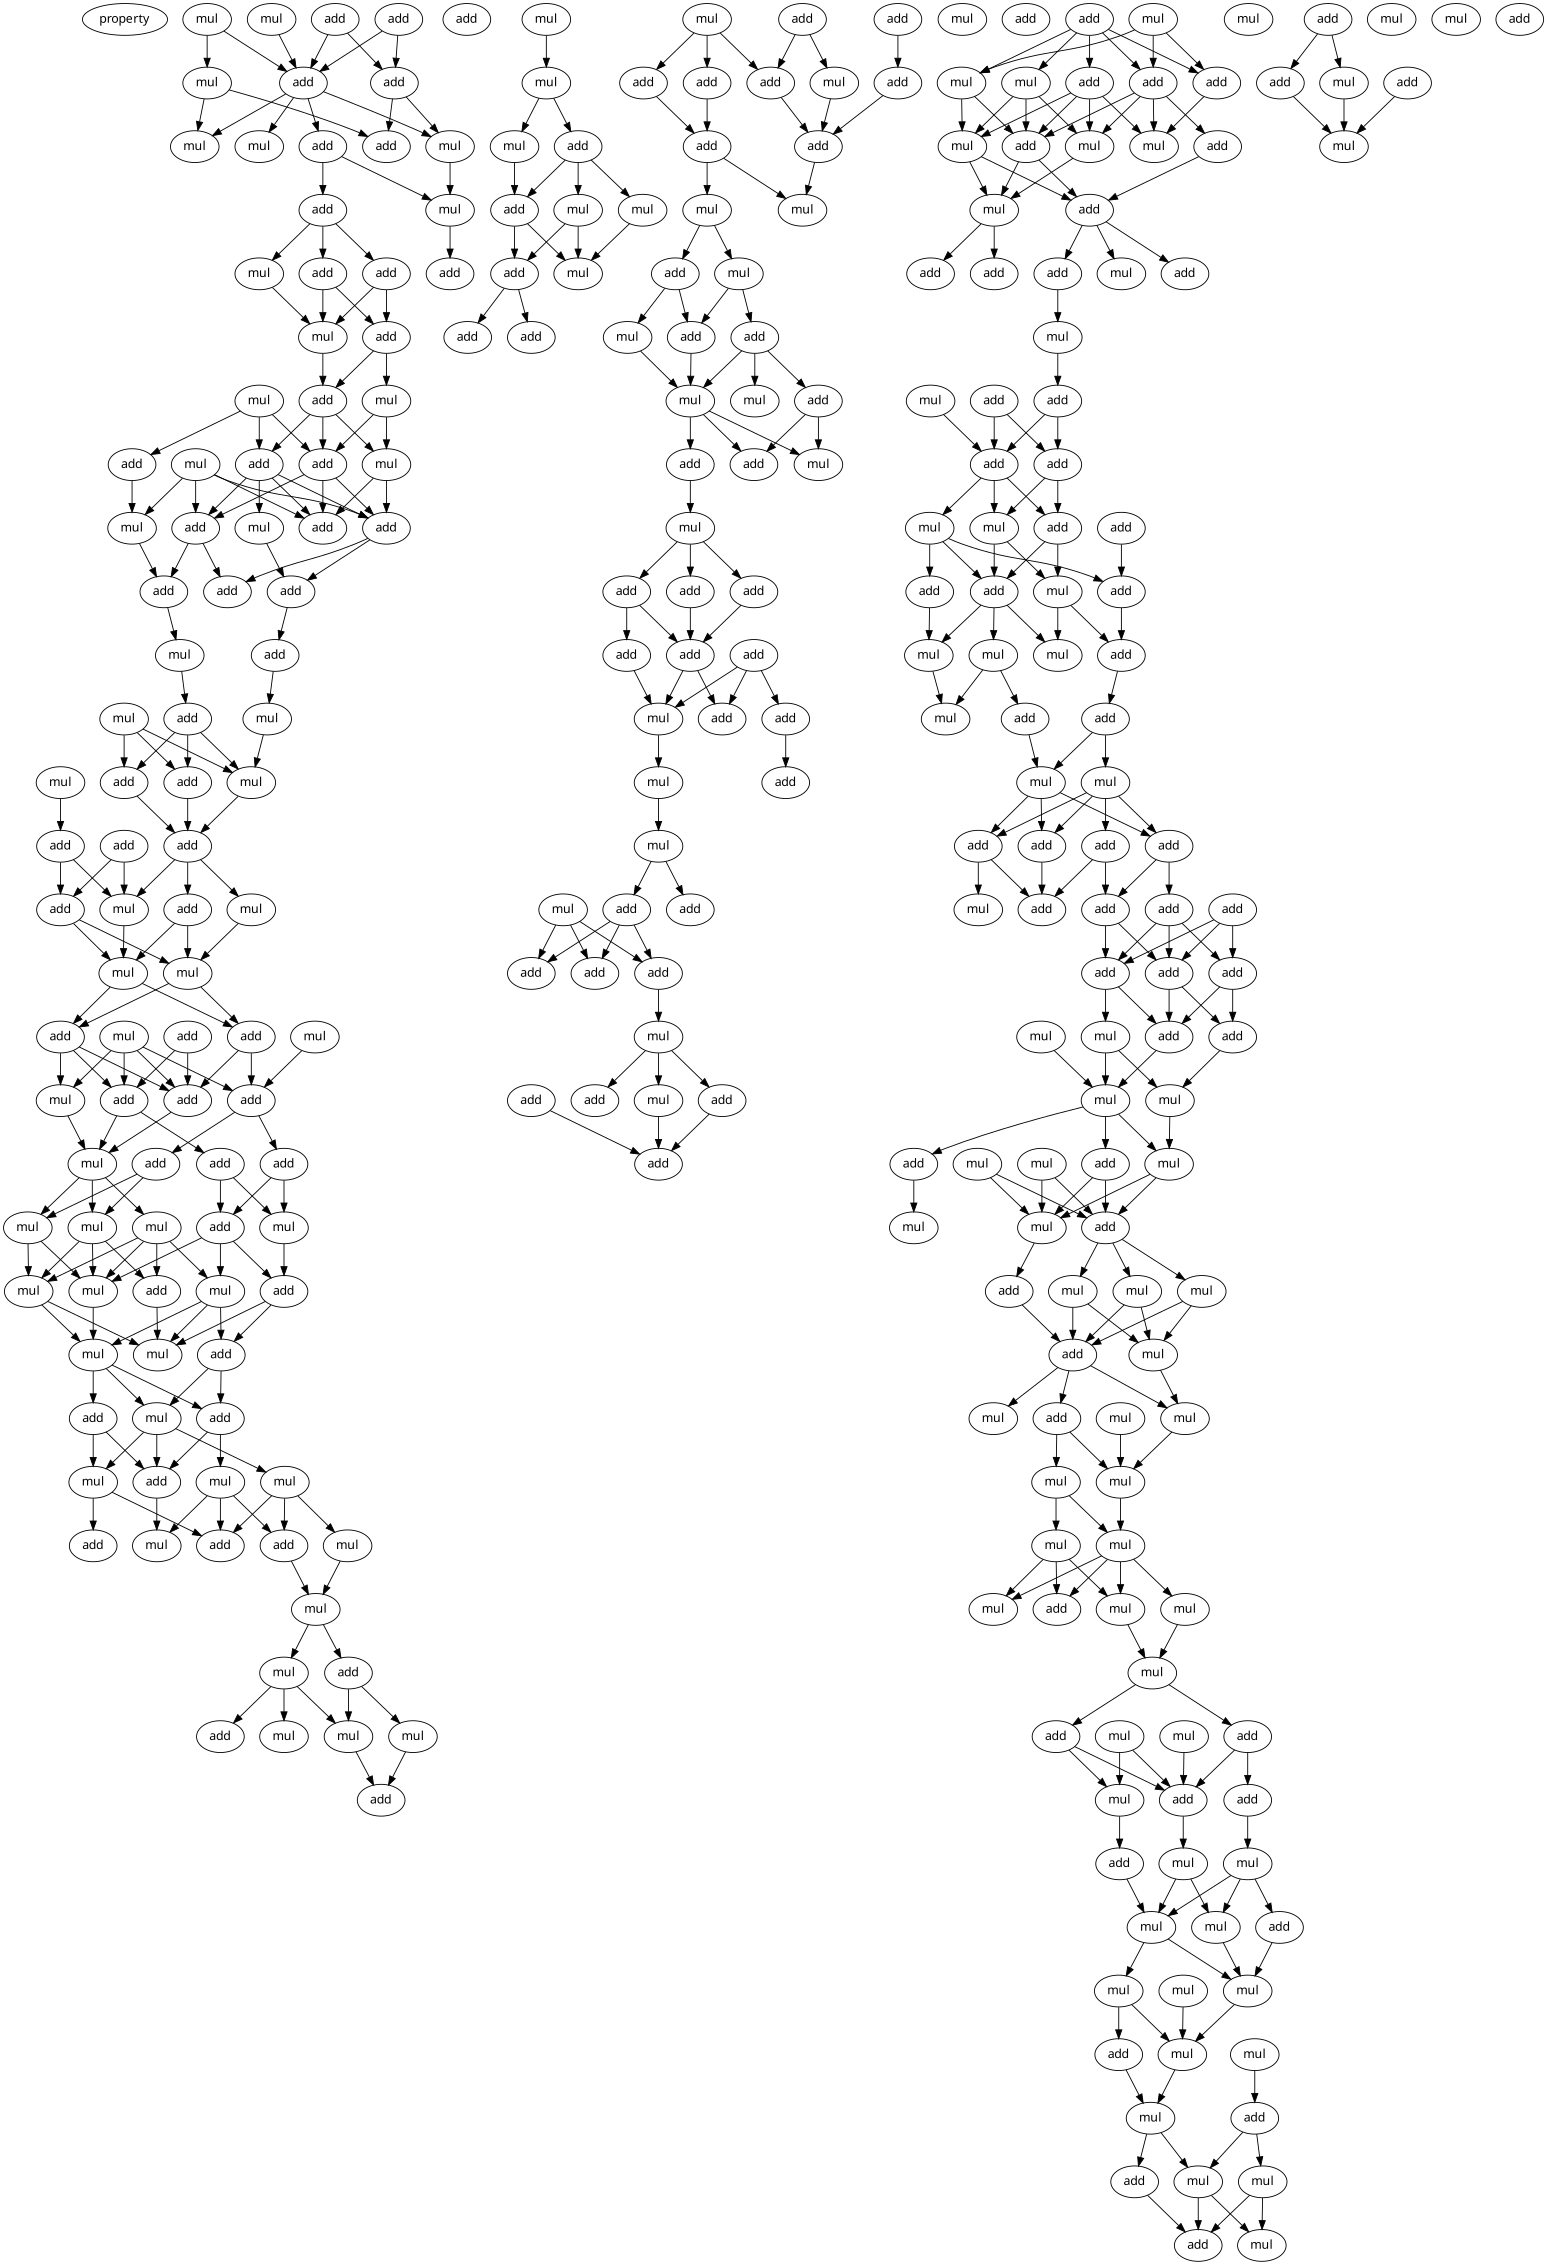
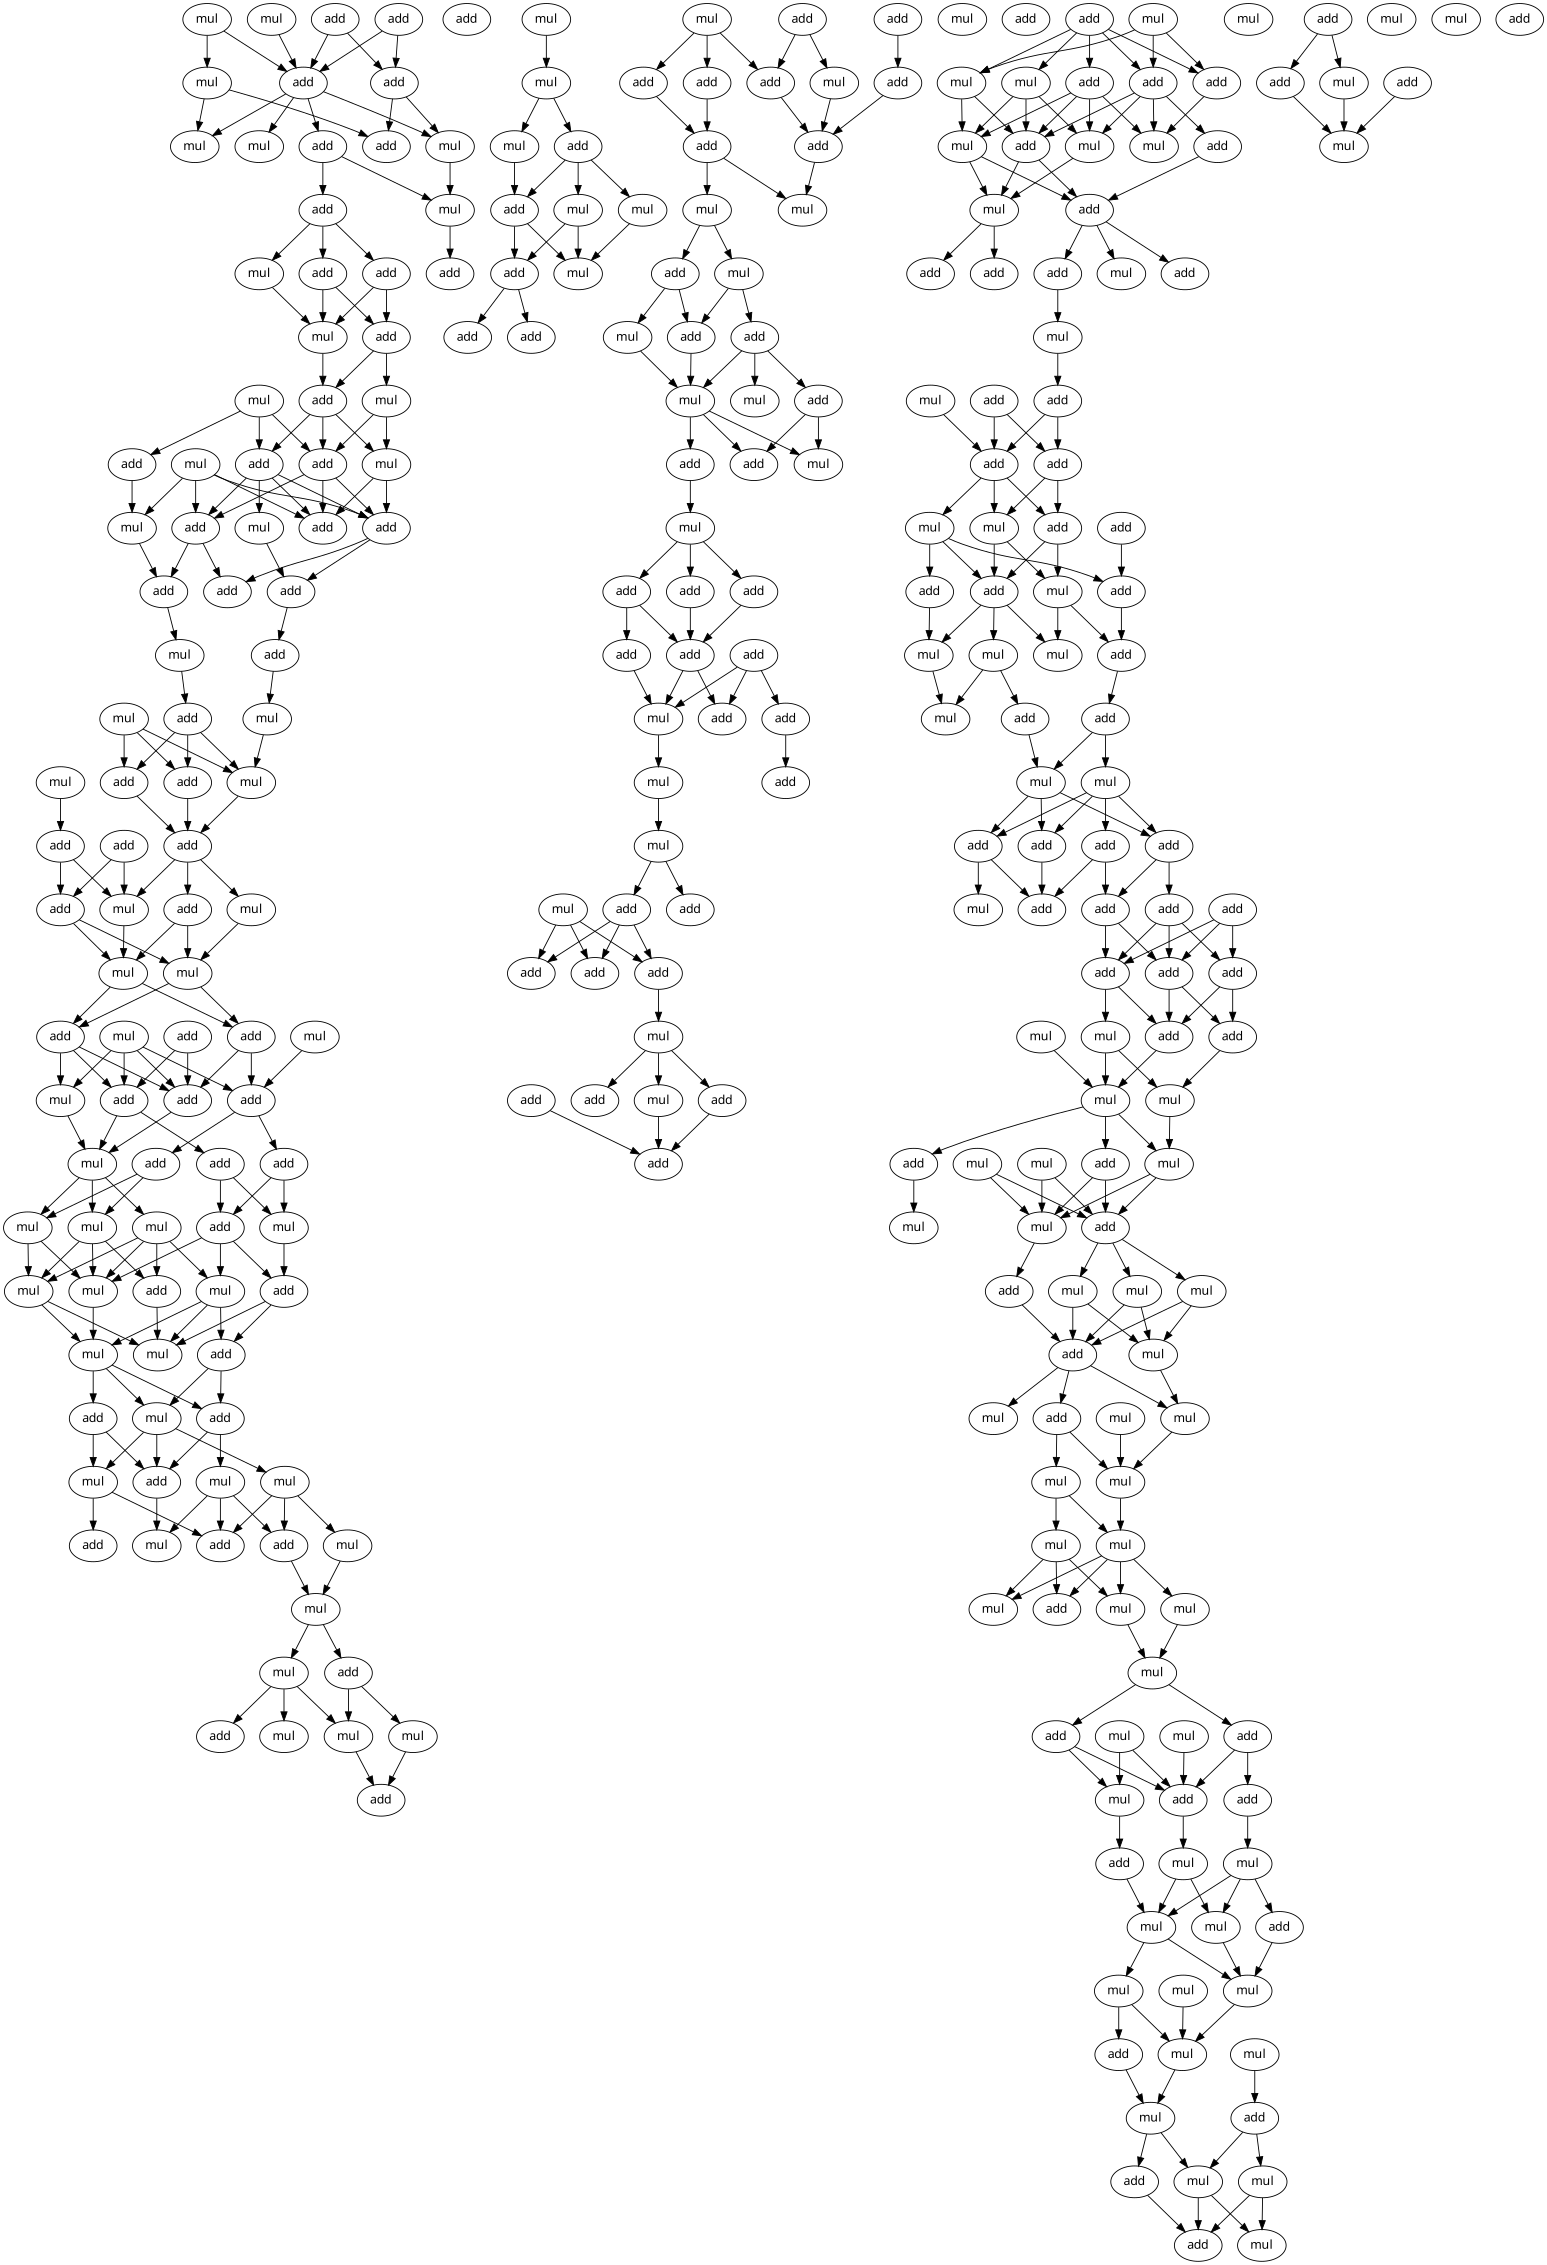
(125, 19) -> none
